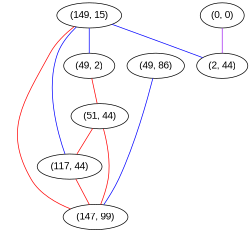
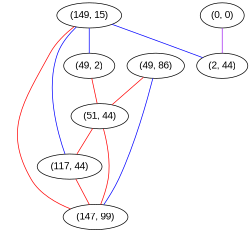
none -> (128, 91)
